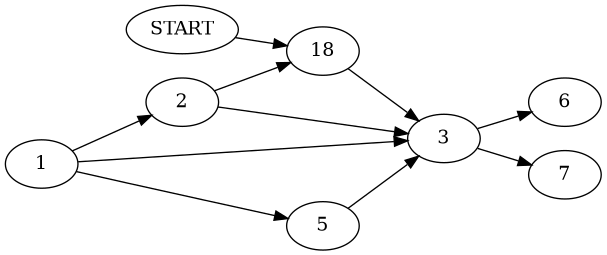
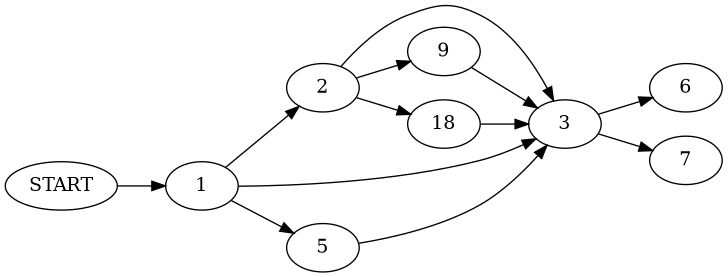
(255, 41) -> (135, 186)
none -> (444, 51)
